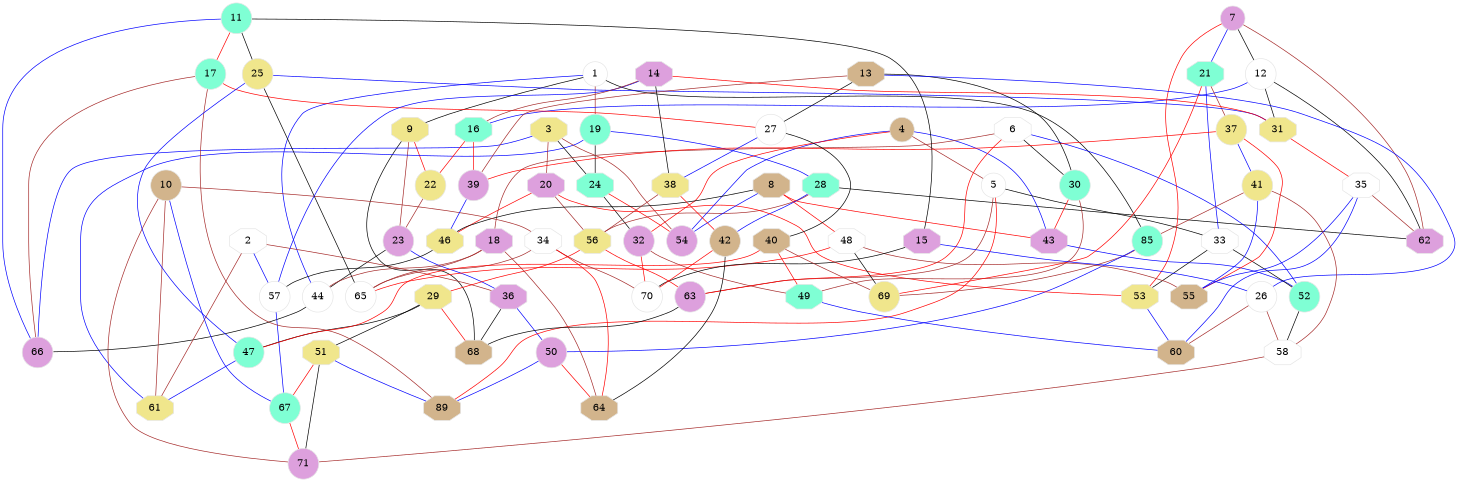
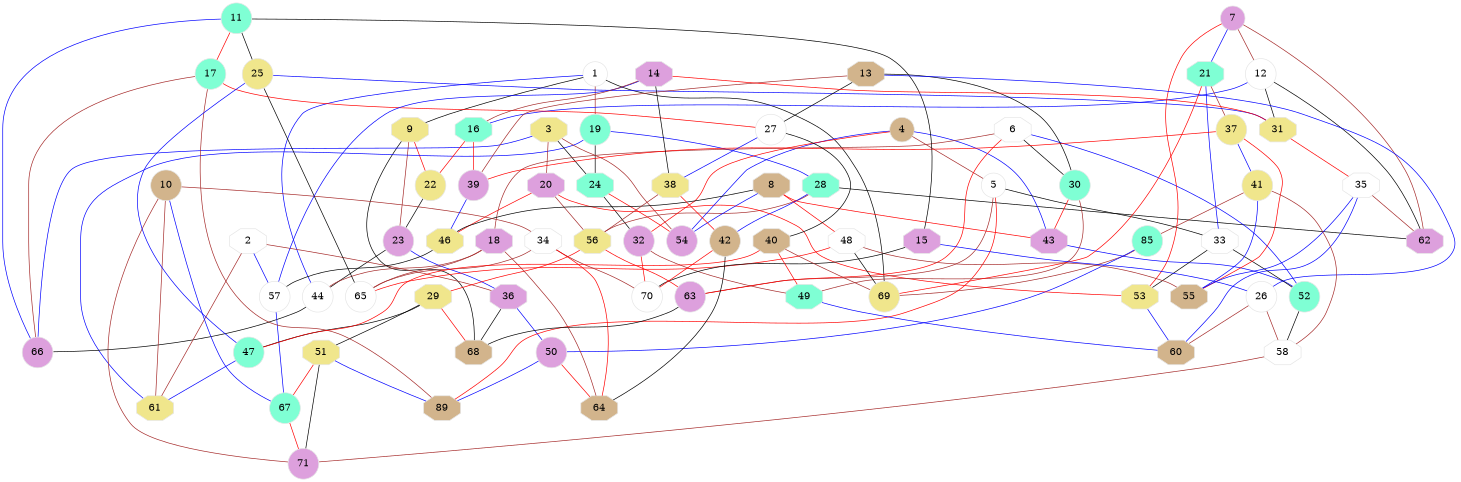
(1246, 45) -> (1246, 45)
(973, 101) -> (789, 113)
(414, 213) -> (414, 213)
